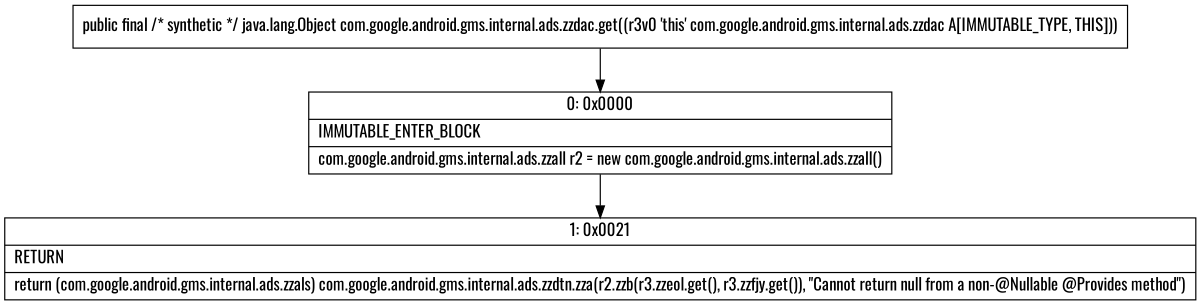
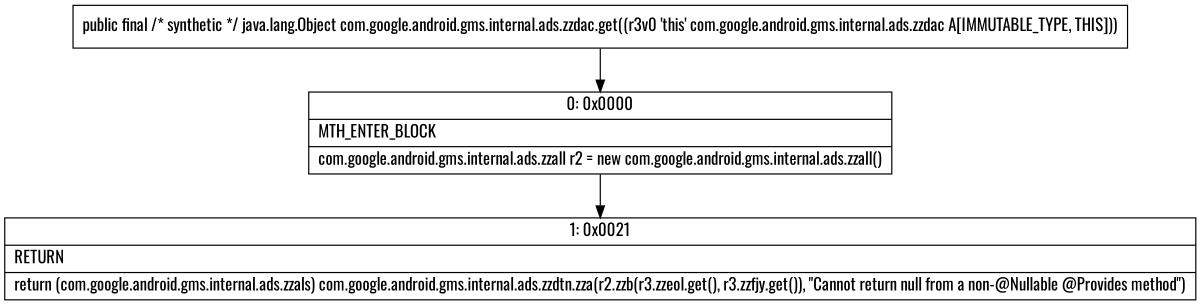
(400, 132) -> (378, 132)
